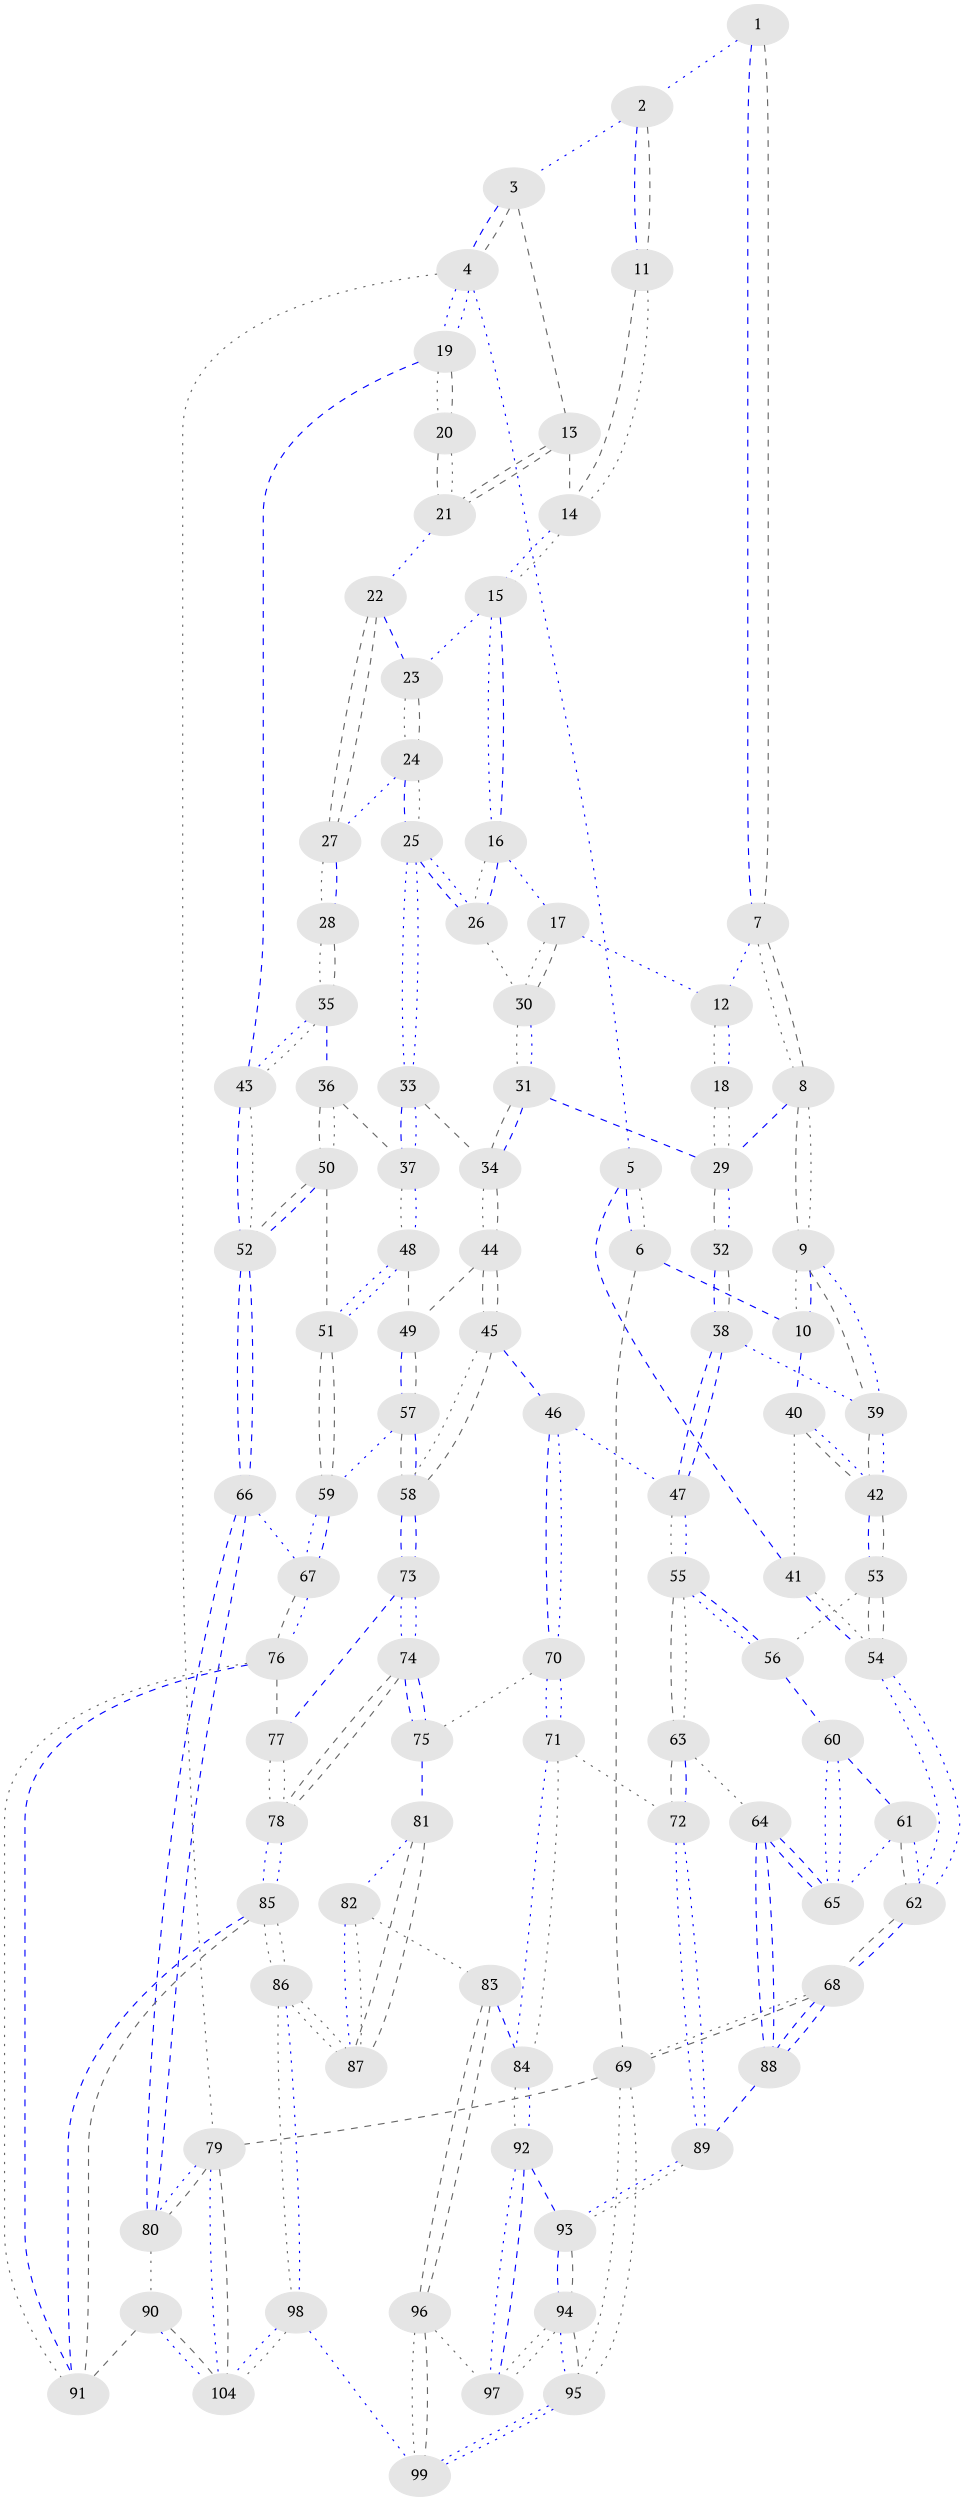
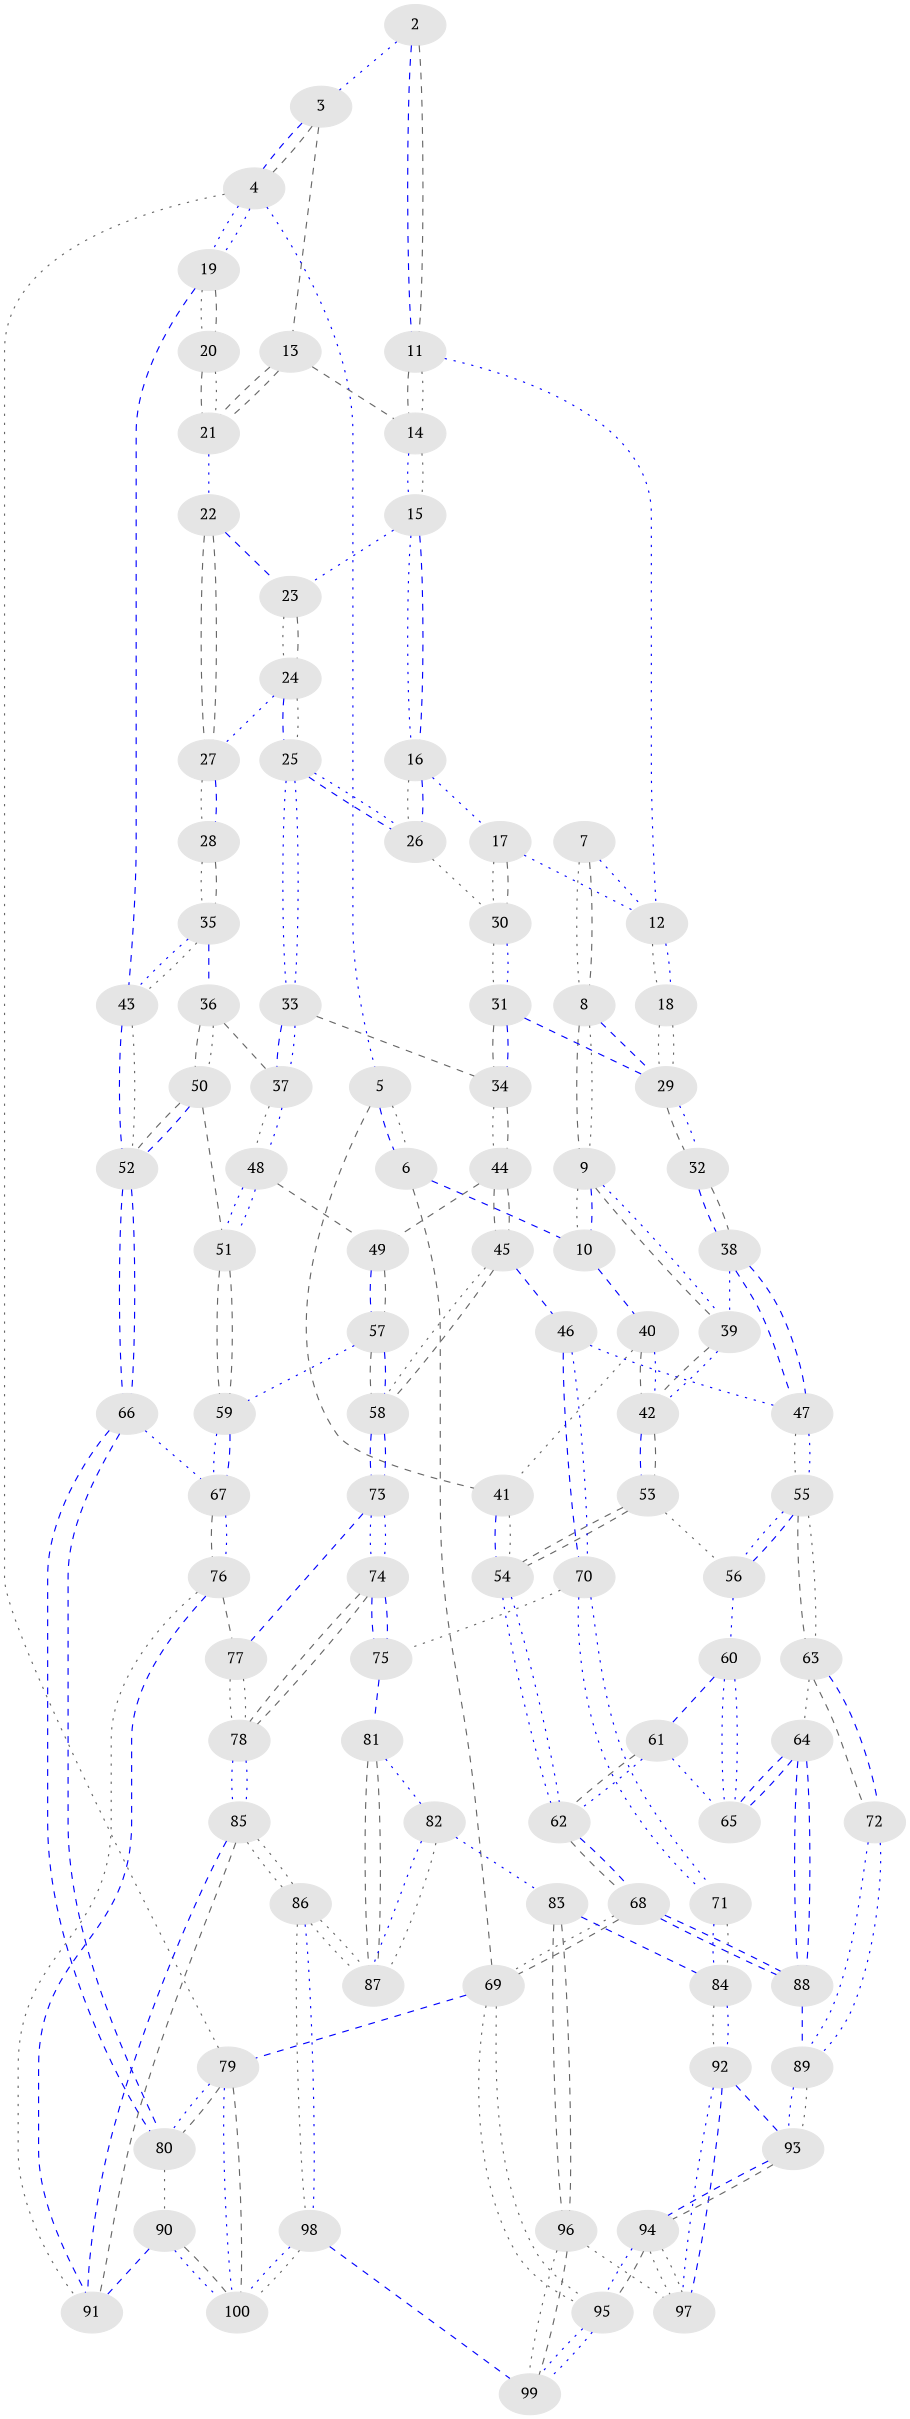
(758, 25) -> none
none -> (651, 570)
(659, 1382) -> (307, 1342)
(803, 1700) -> (732, 1618)
(608, 1776) -> none
(420, 1945) -> (496, 1863)
(422, 2117) -> (361, 2027)
(115, 2353) -> (128, 2272)
(224, 2394) -> (237, 2313)
(358, 2394) -> (420, 2313)
